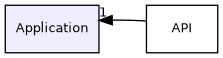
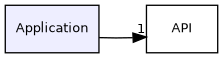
(129, 20) -> (116, 38)
